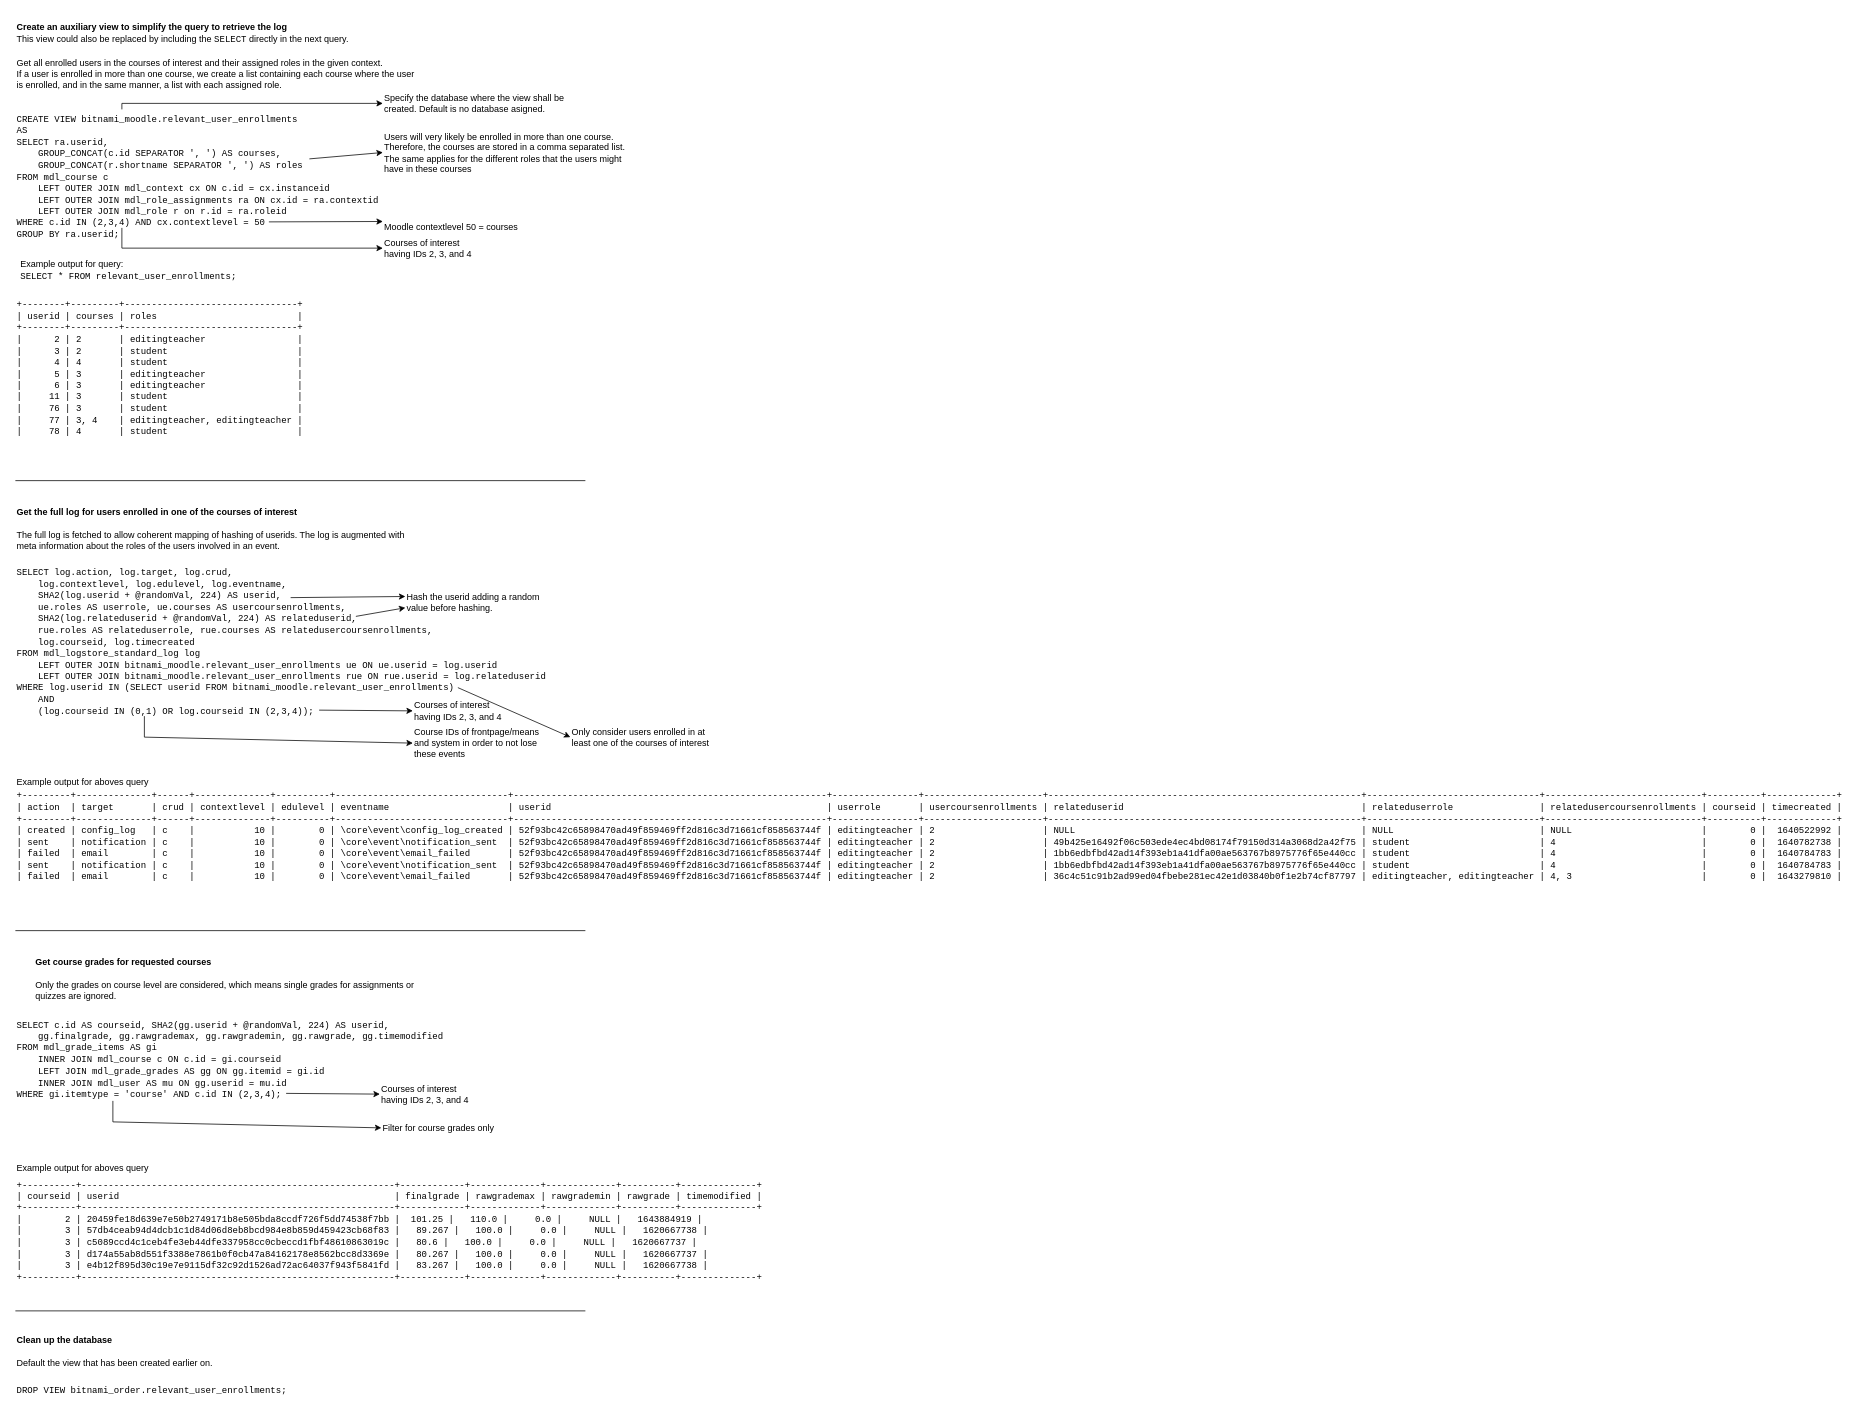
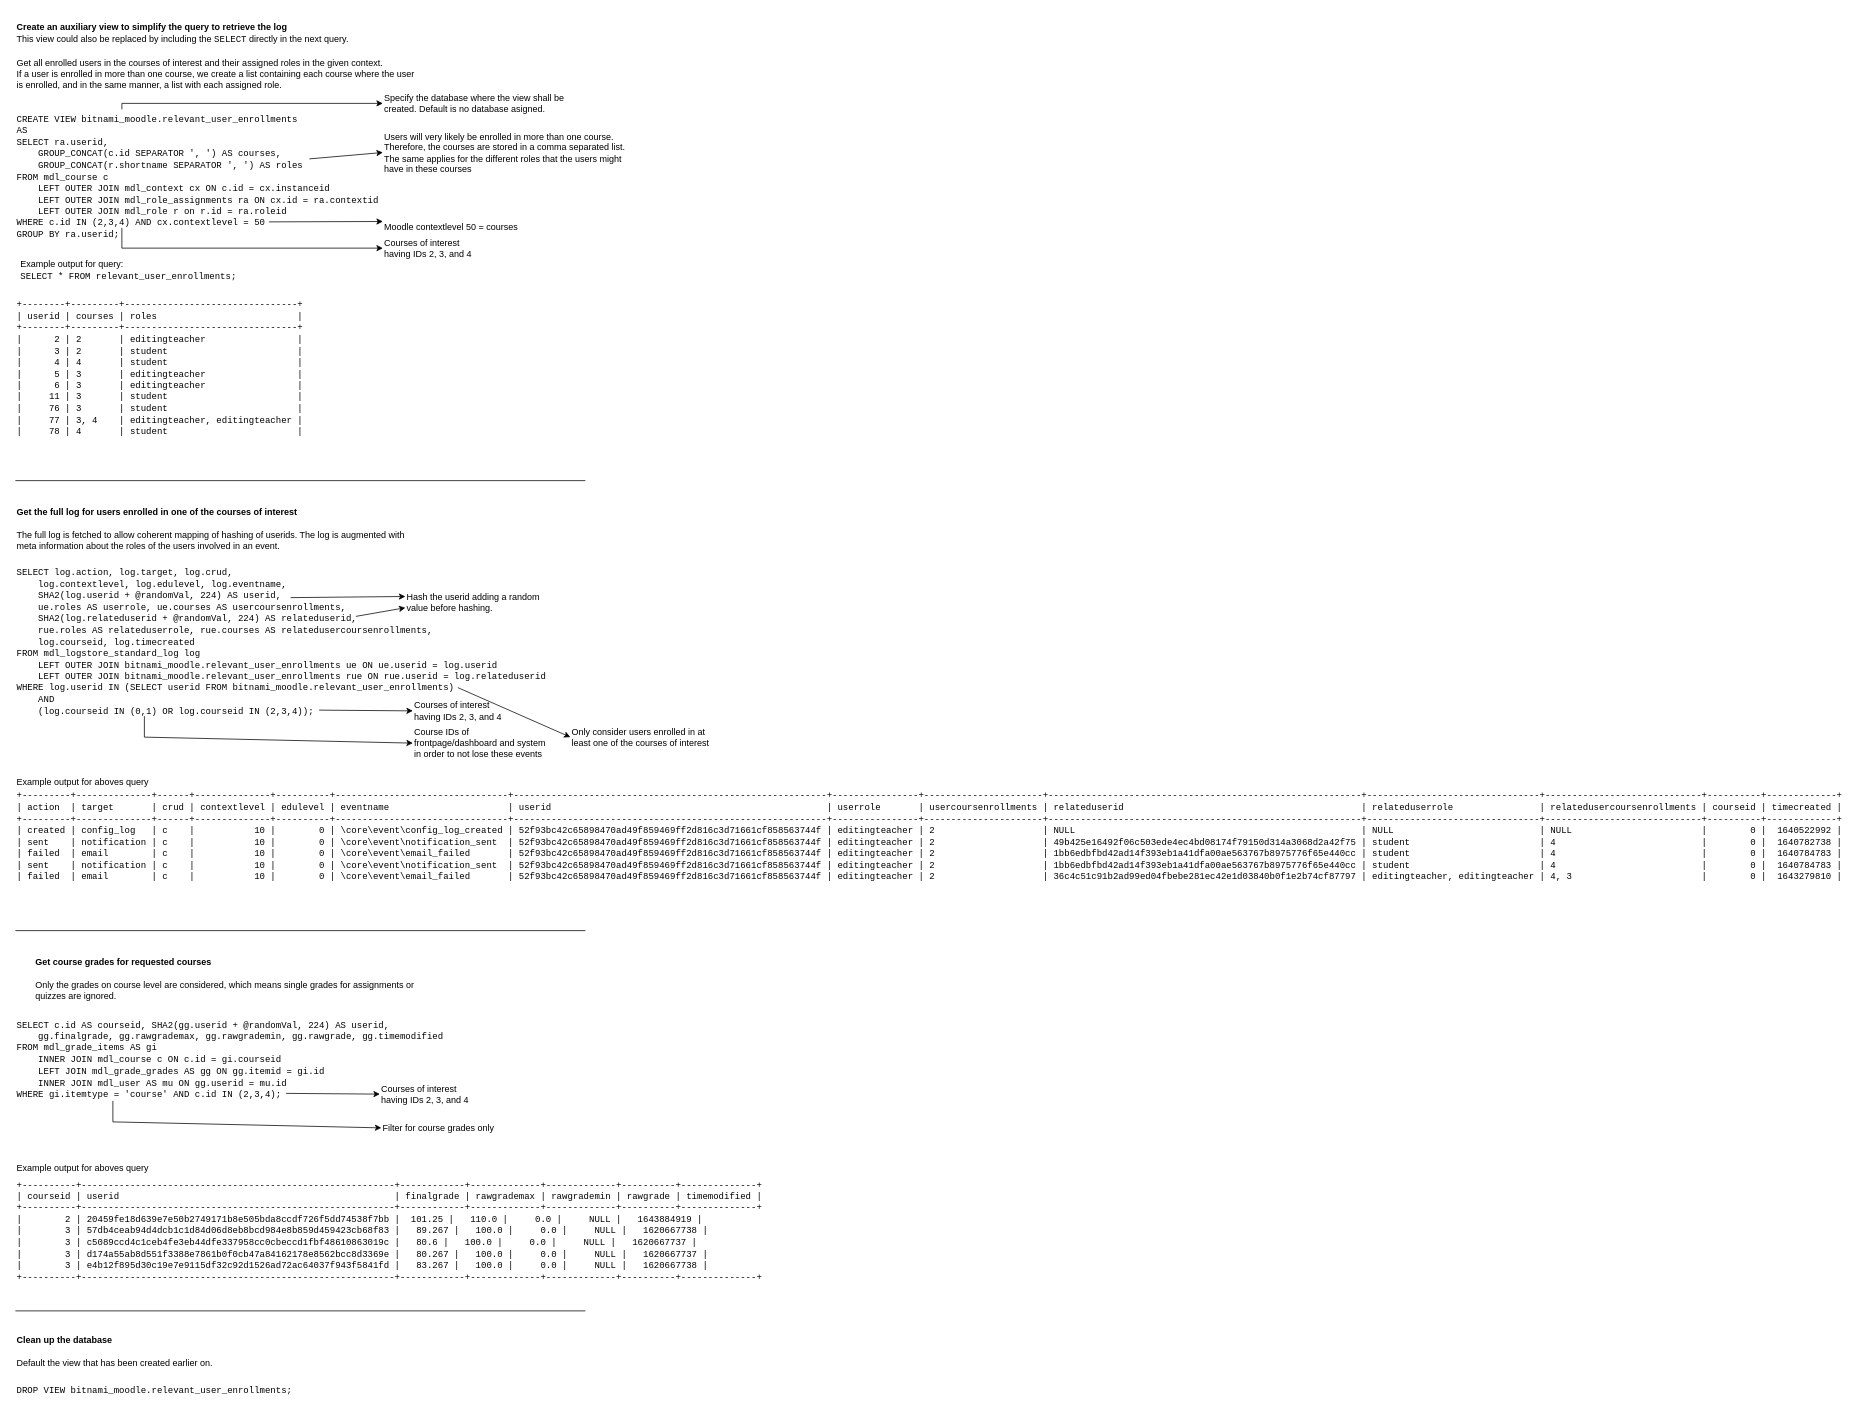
(481, 743) -> (481, 743)
(132, 1390) -> (133, 1390)
